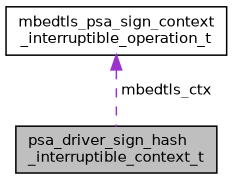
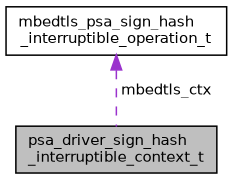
(116, 31) -> (116, 31)
